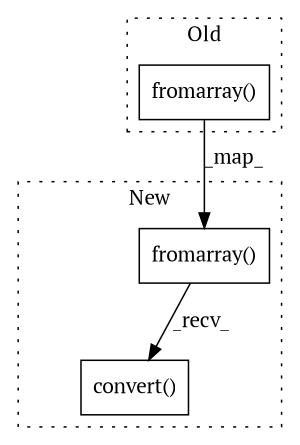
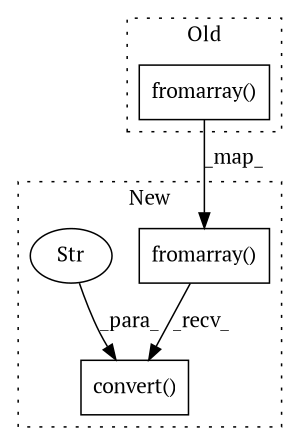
none -> (71, 256)
